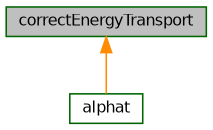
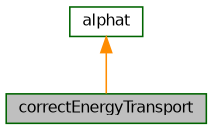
(106, 73) -> (106, 73)
